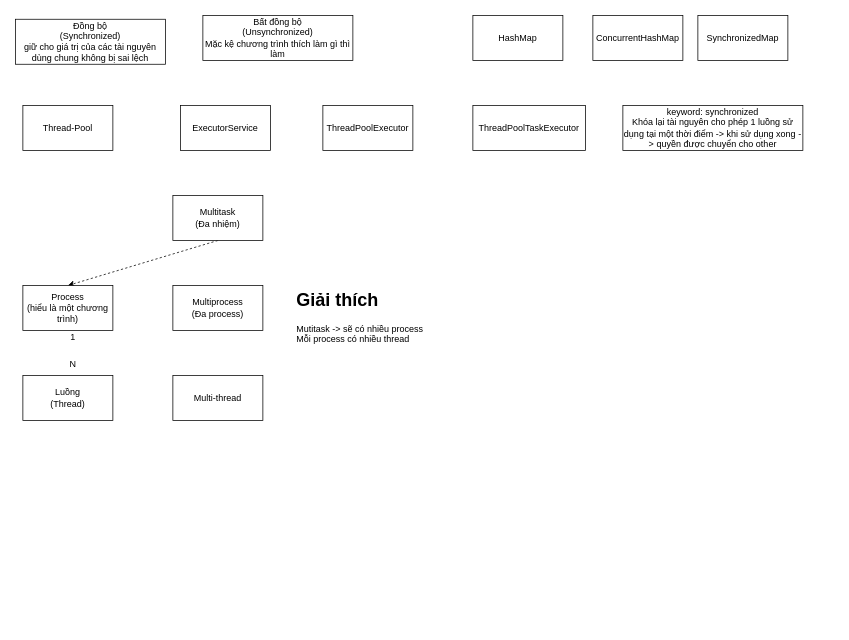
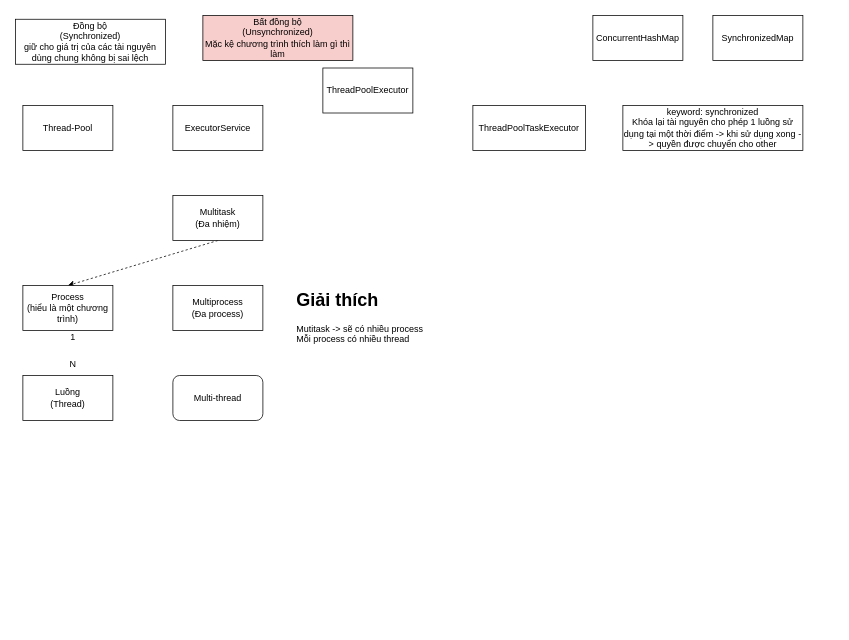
(278, 38) -> (278, 38)
(518, 38) -> none
(743, 38) -> (758, 38)
(225, 128) -> (218, 128)
(368, 128) -> (368, 90)
(218, 398) -> (218, 398)
